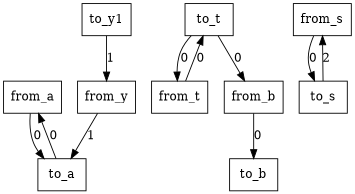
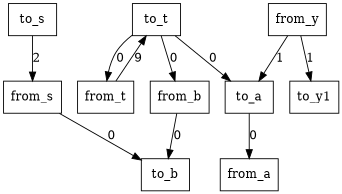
(107, 54) -> (305, 54)
(309, 54) -> (96, 134)
(201, 58) -> (139, 58)
(31, 133) -> (199, 55)
